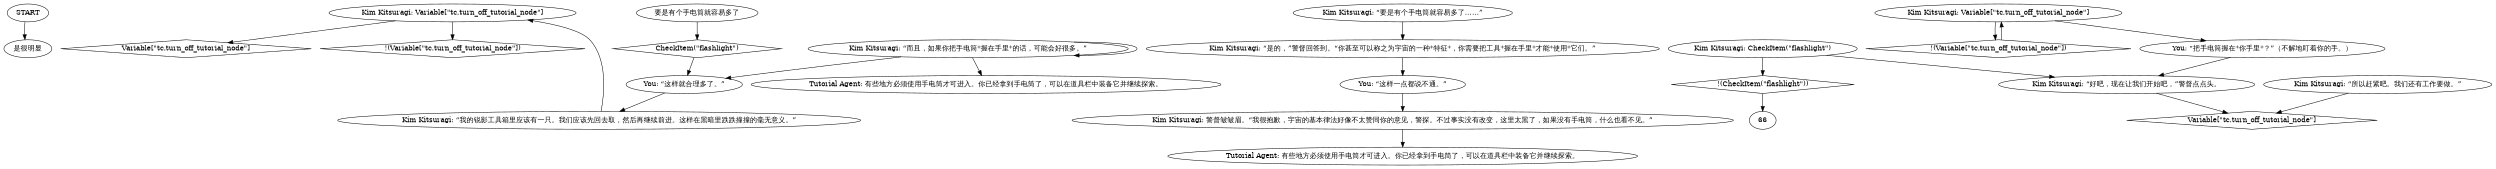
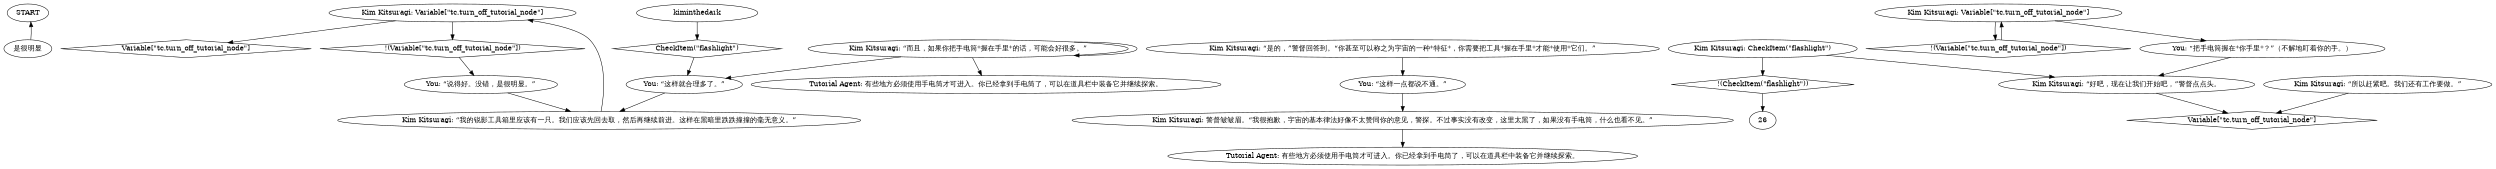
(697, 13) -> (697, 13)
(1403, 13) -> none
(25, 28) -> (31, 33)
none -> (481, 85)
(1763, 120) -> (1763, 120)
